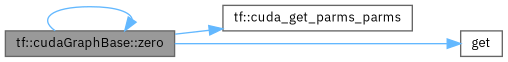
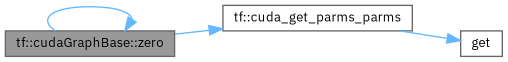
(311, 44) -> (423, 35)
